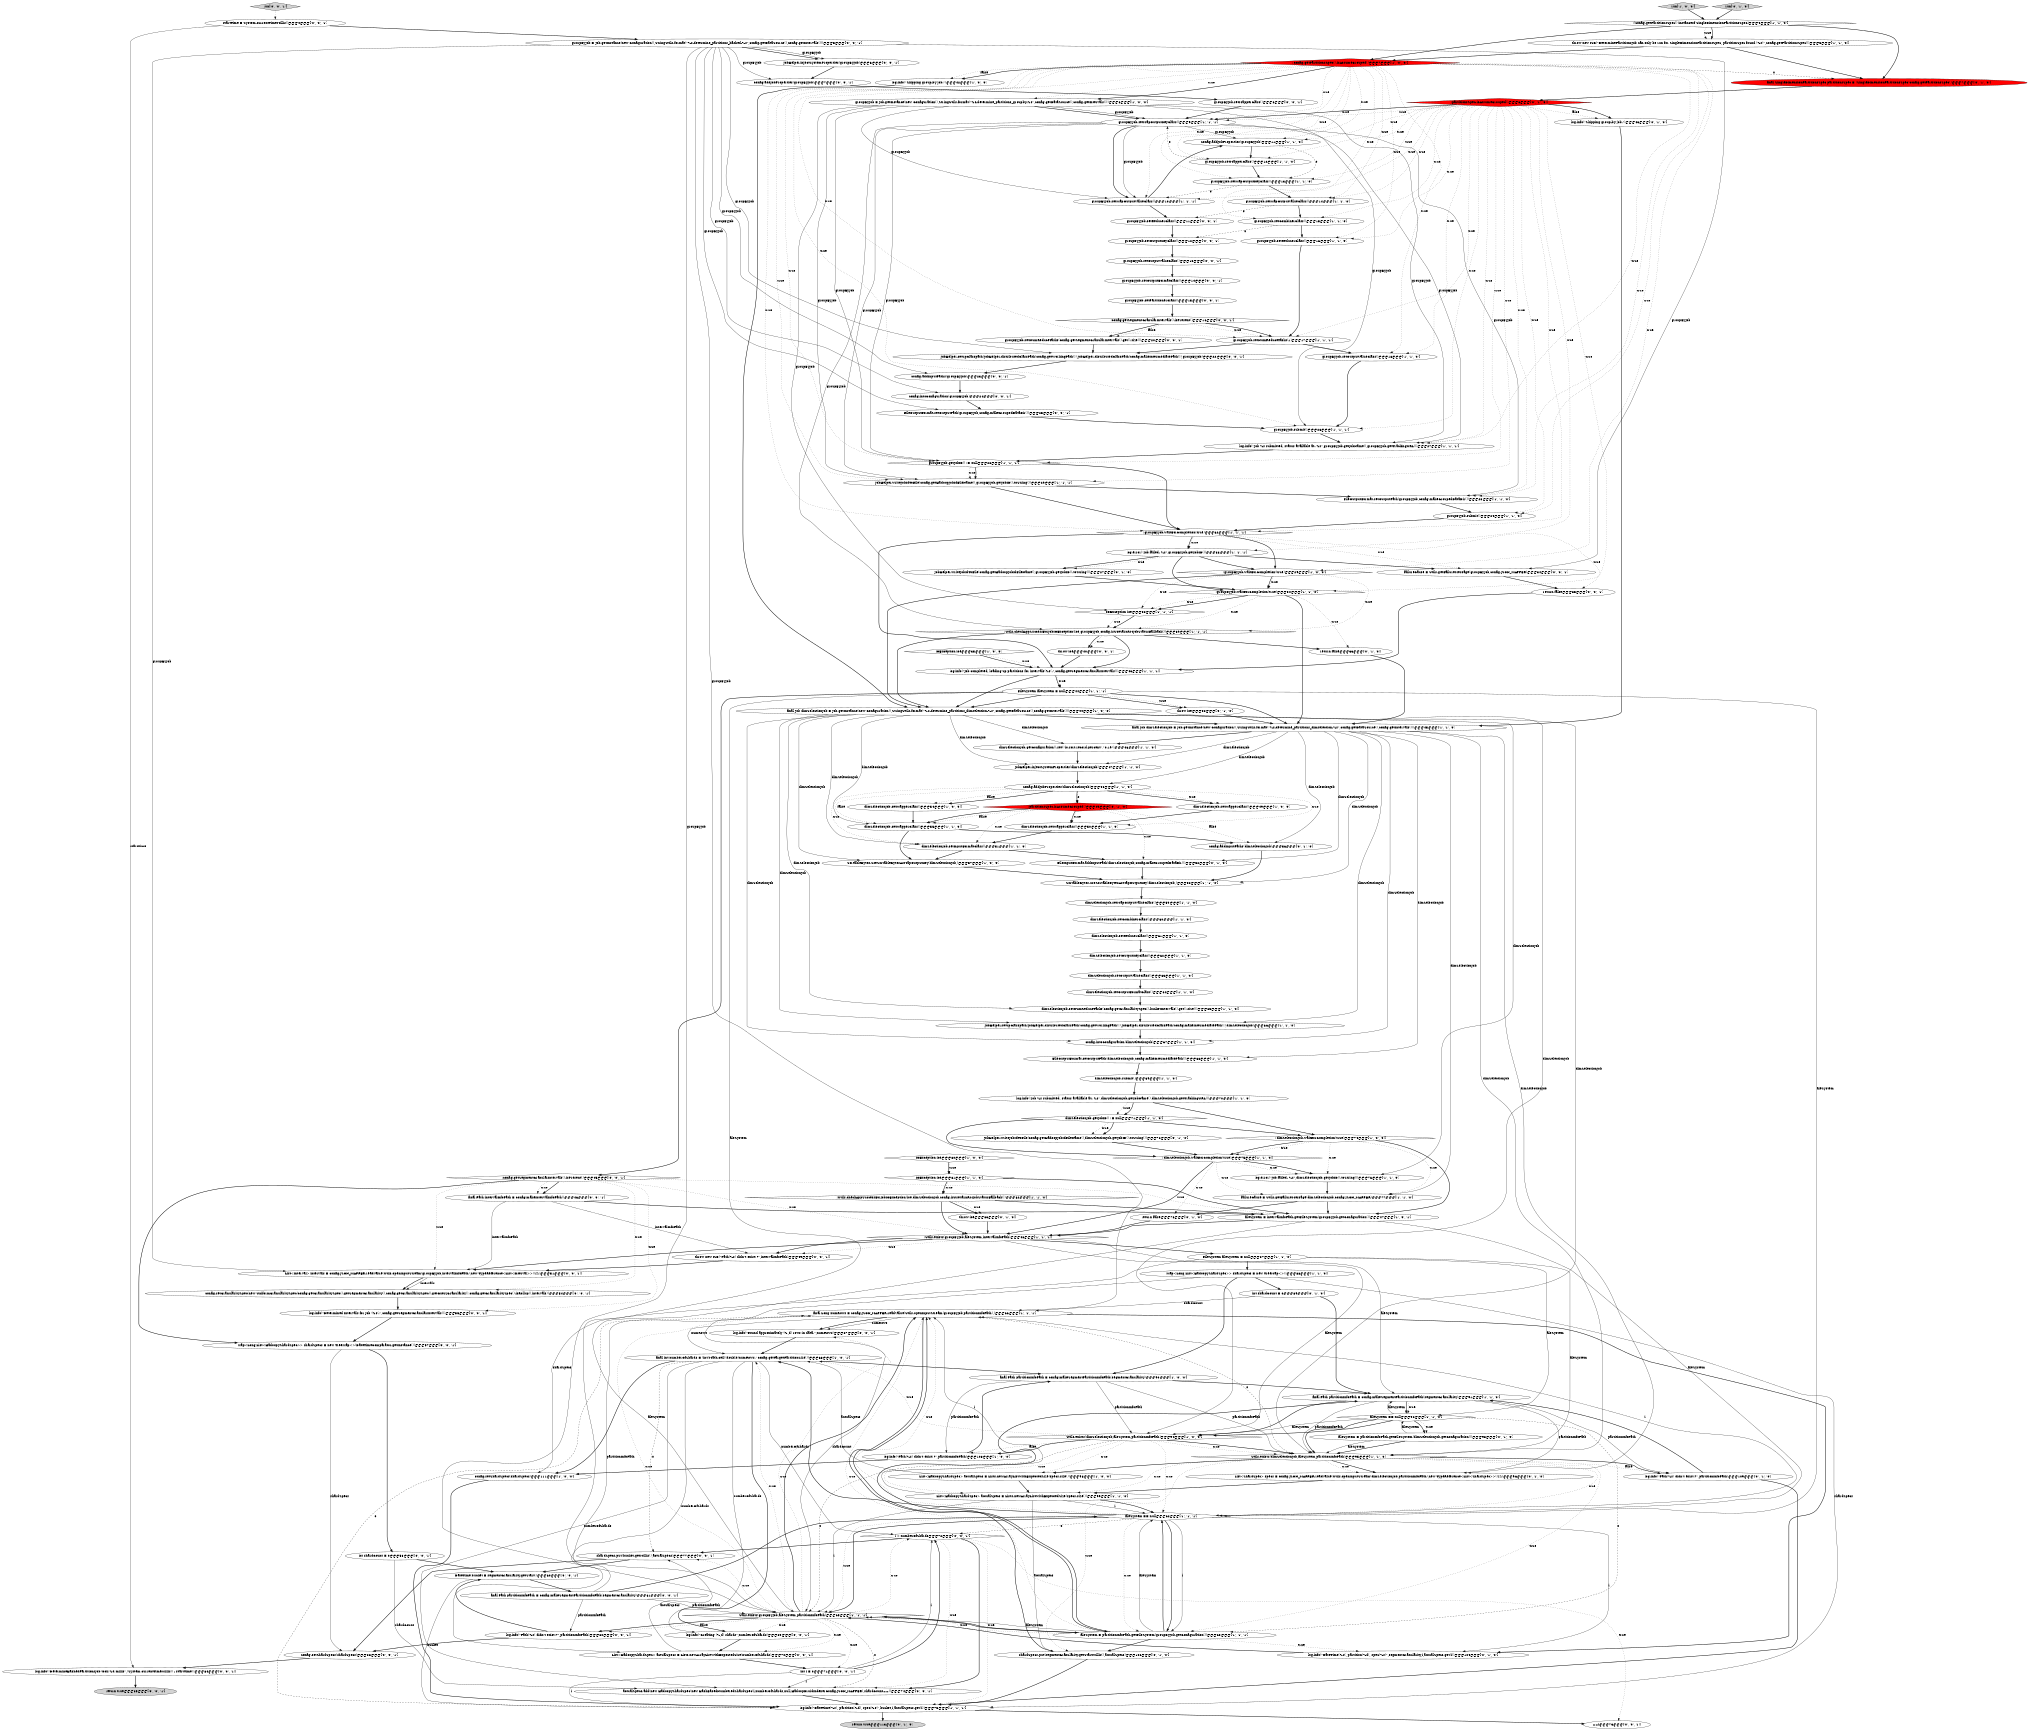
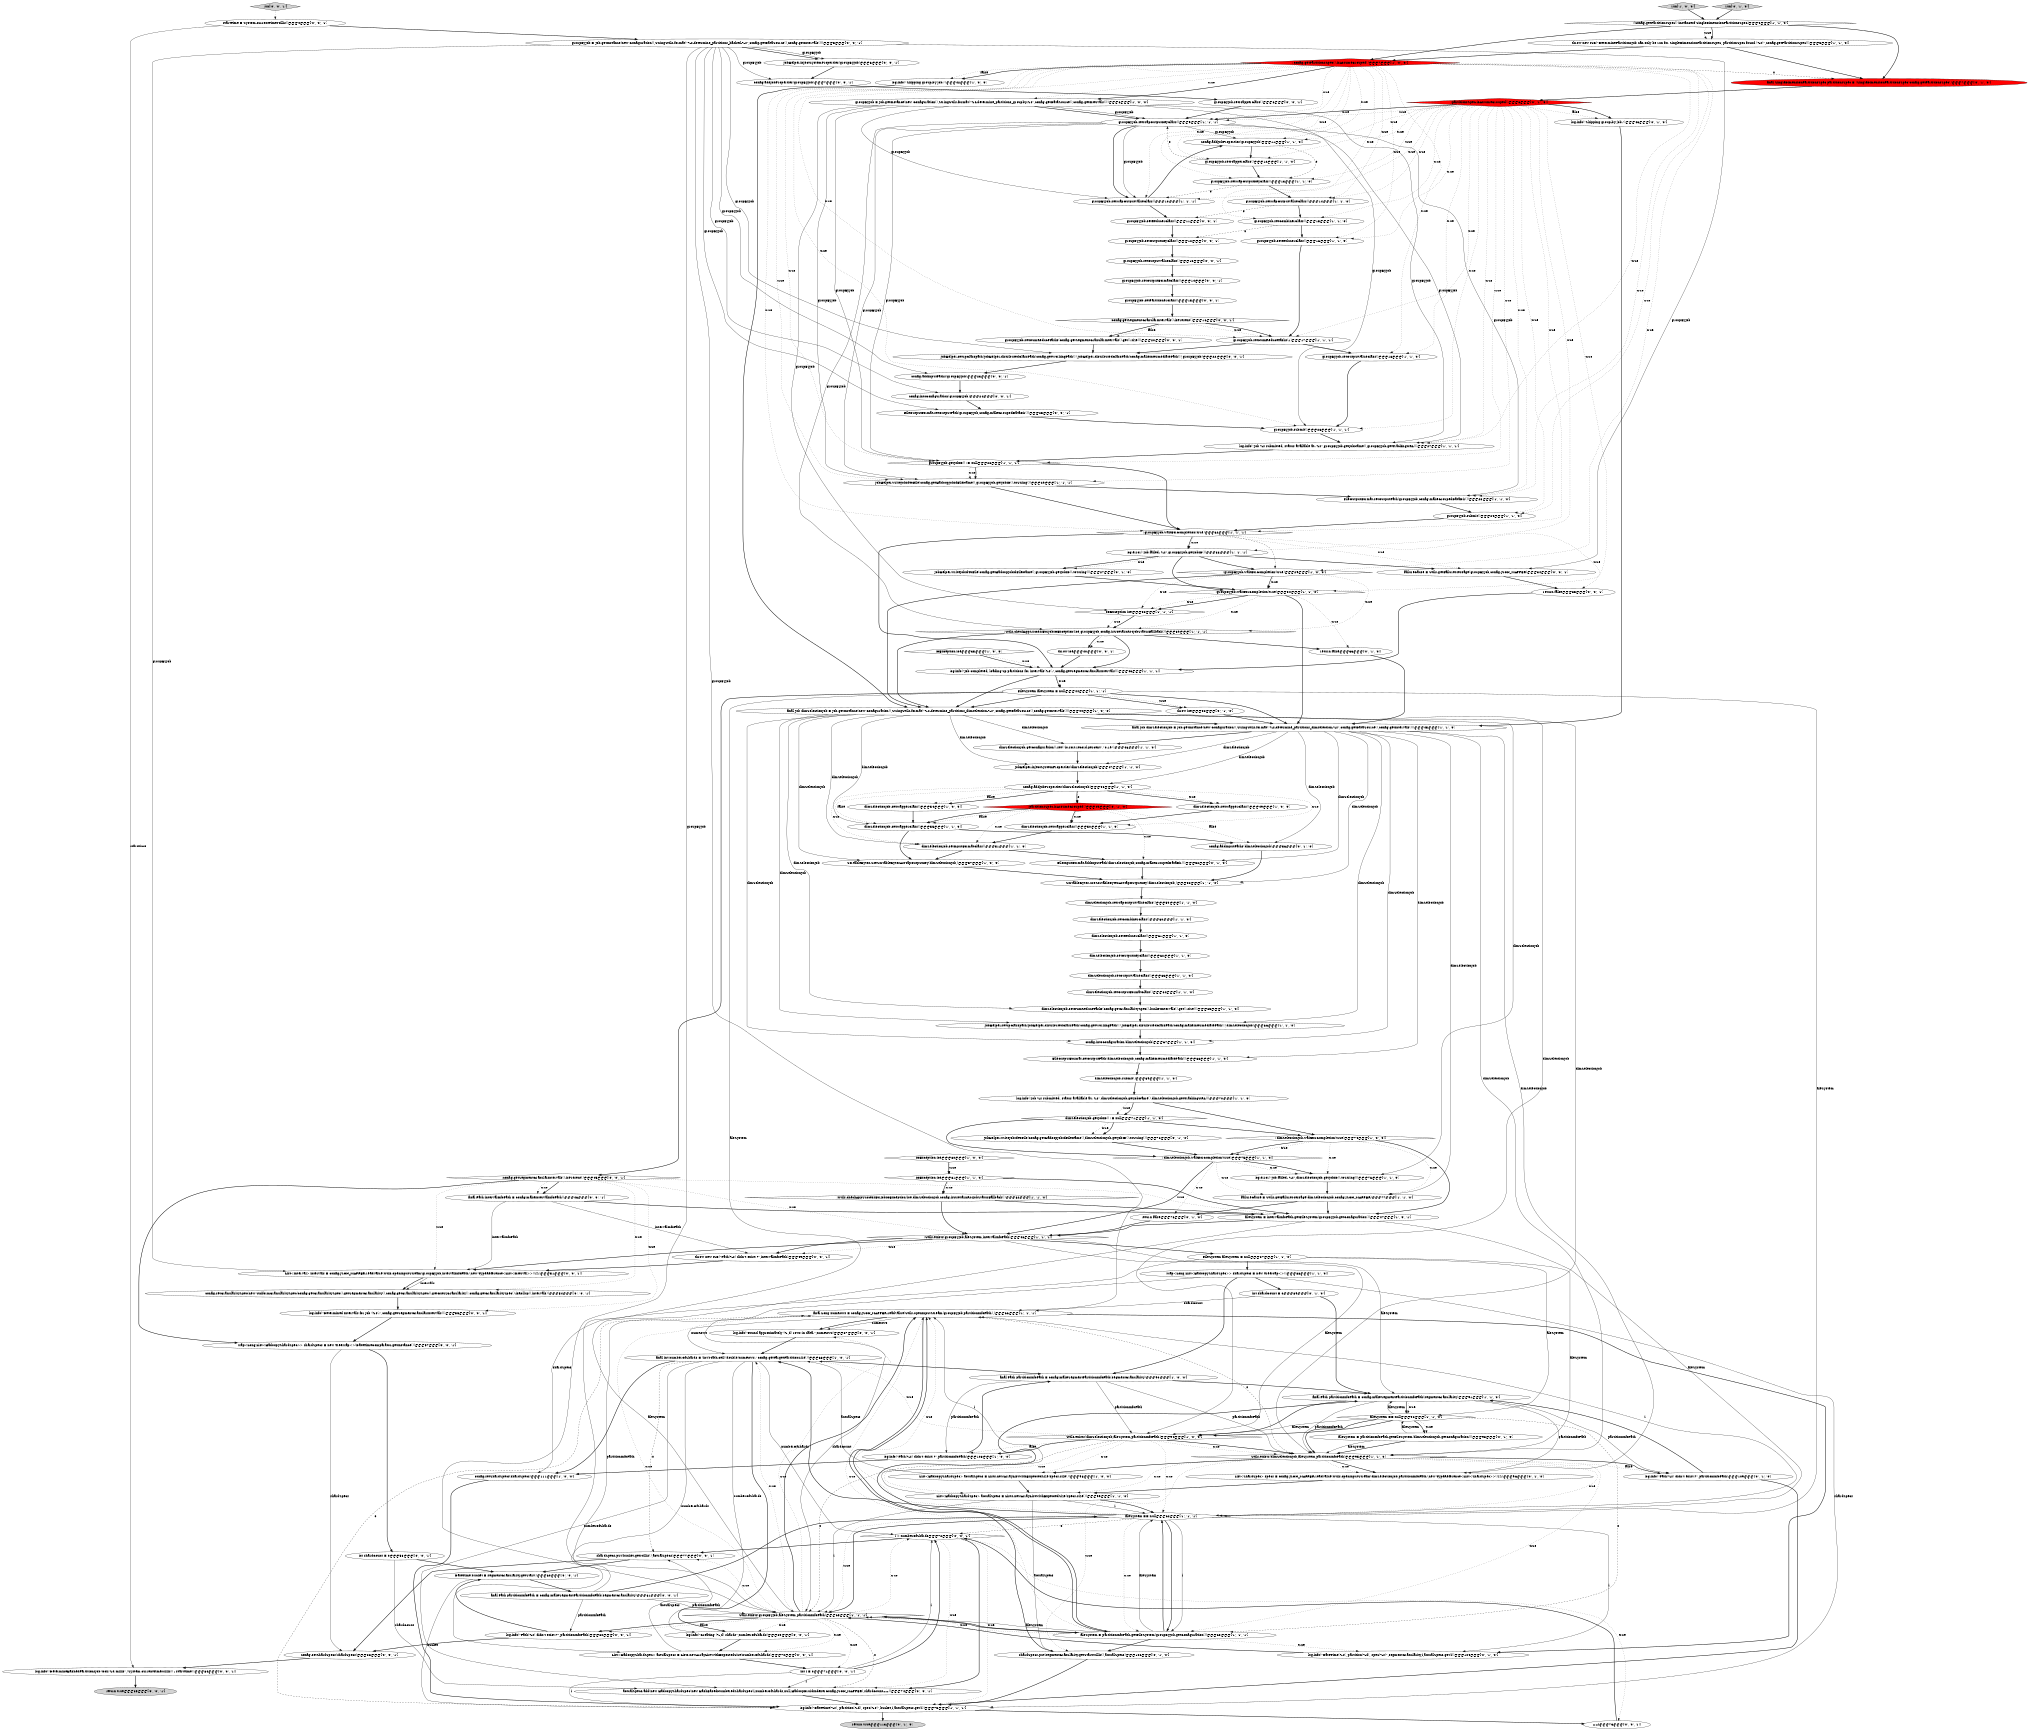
(1257, 542) -> (1257, 542)
(988, 1217) -> none
none -> (1325, 1604)
